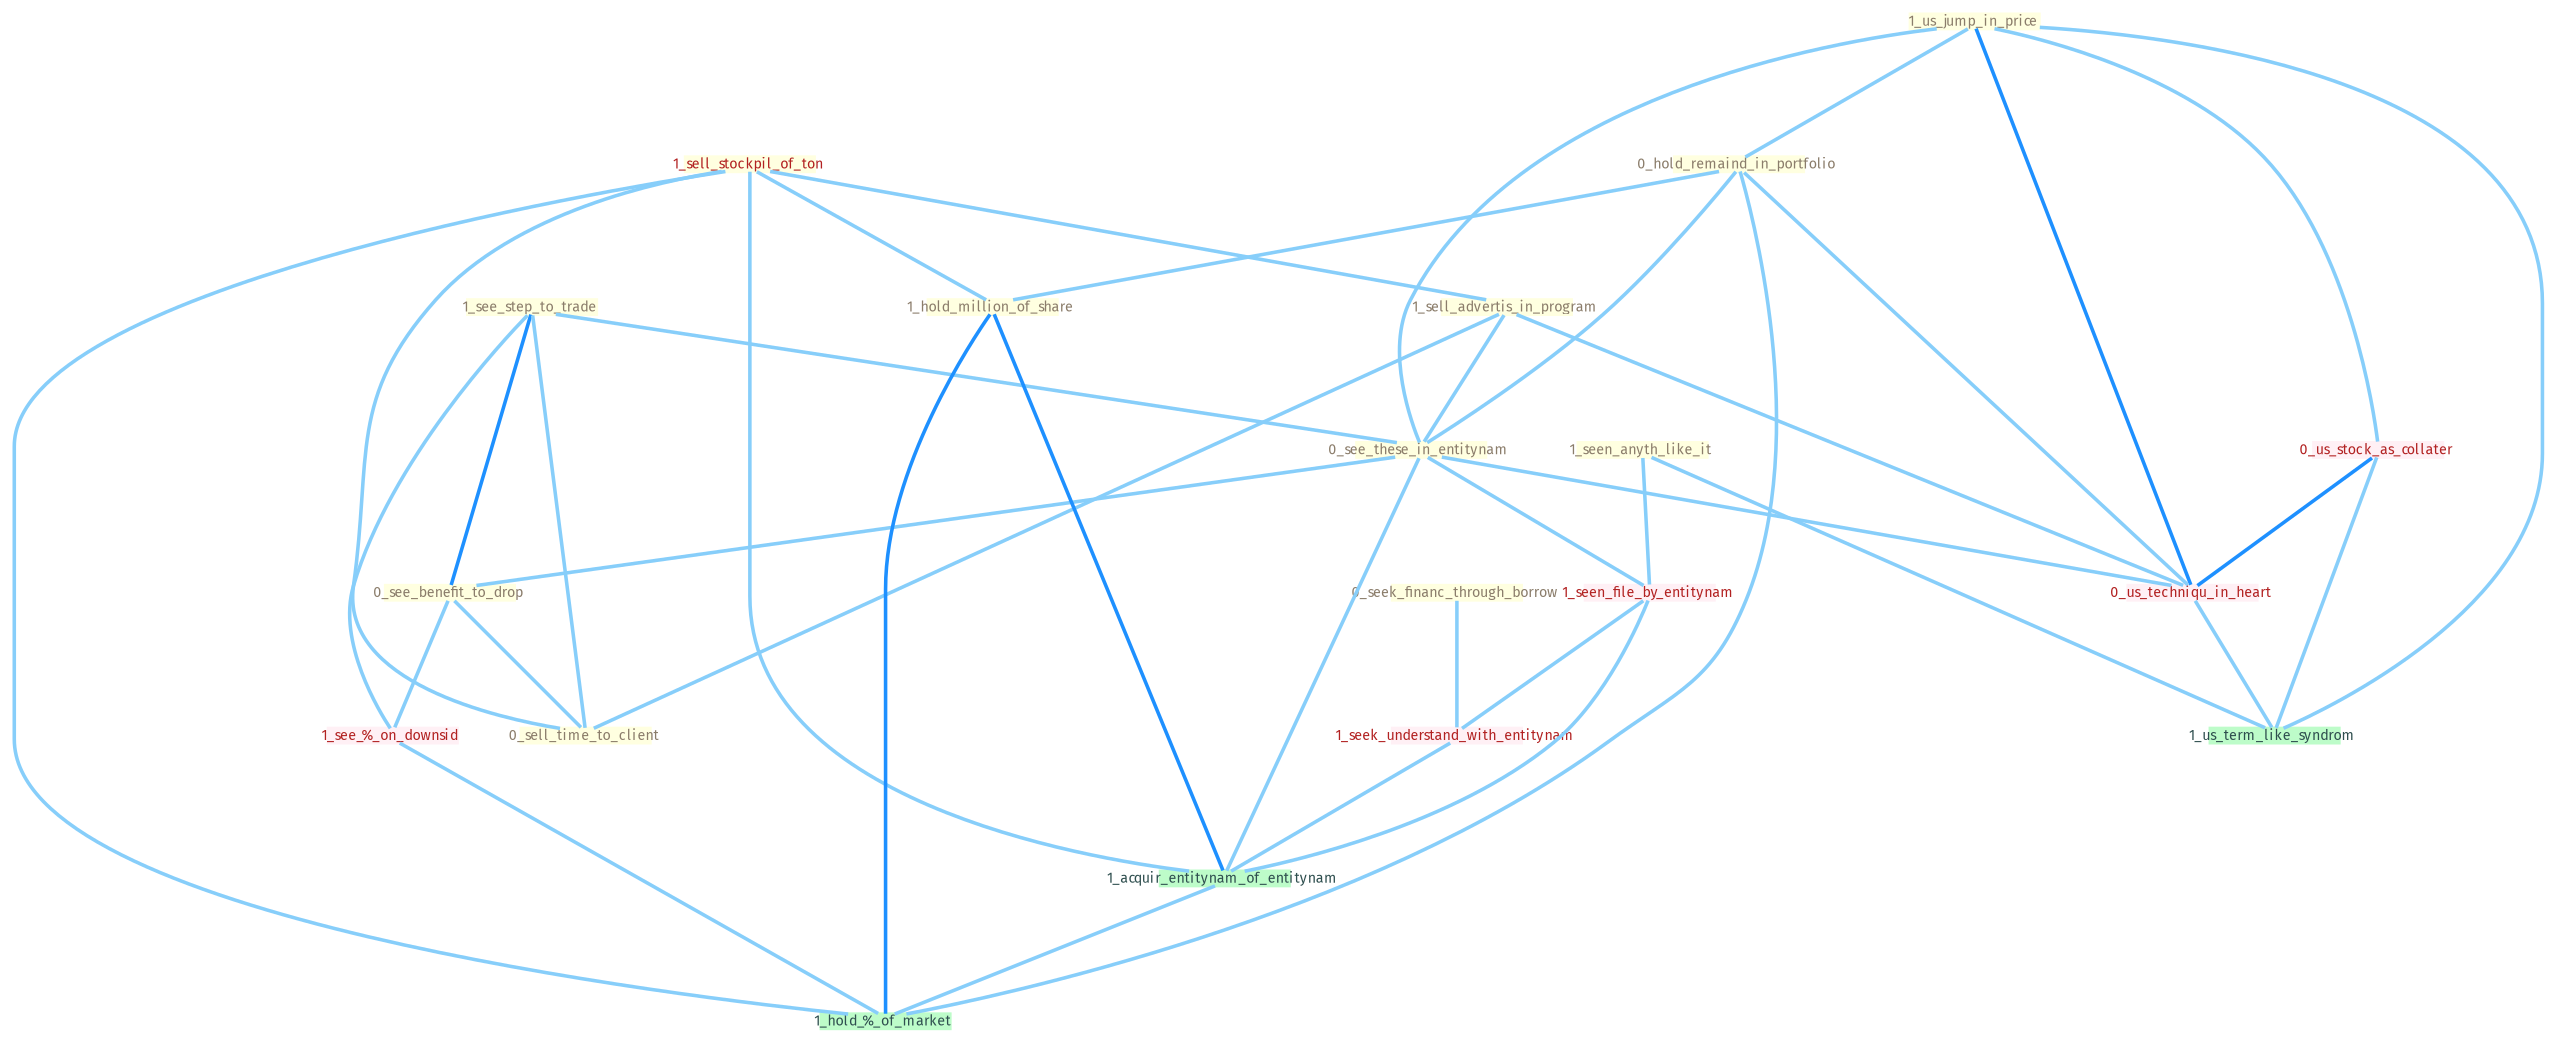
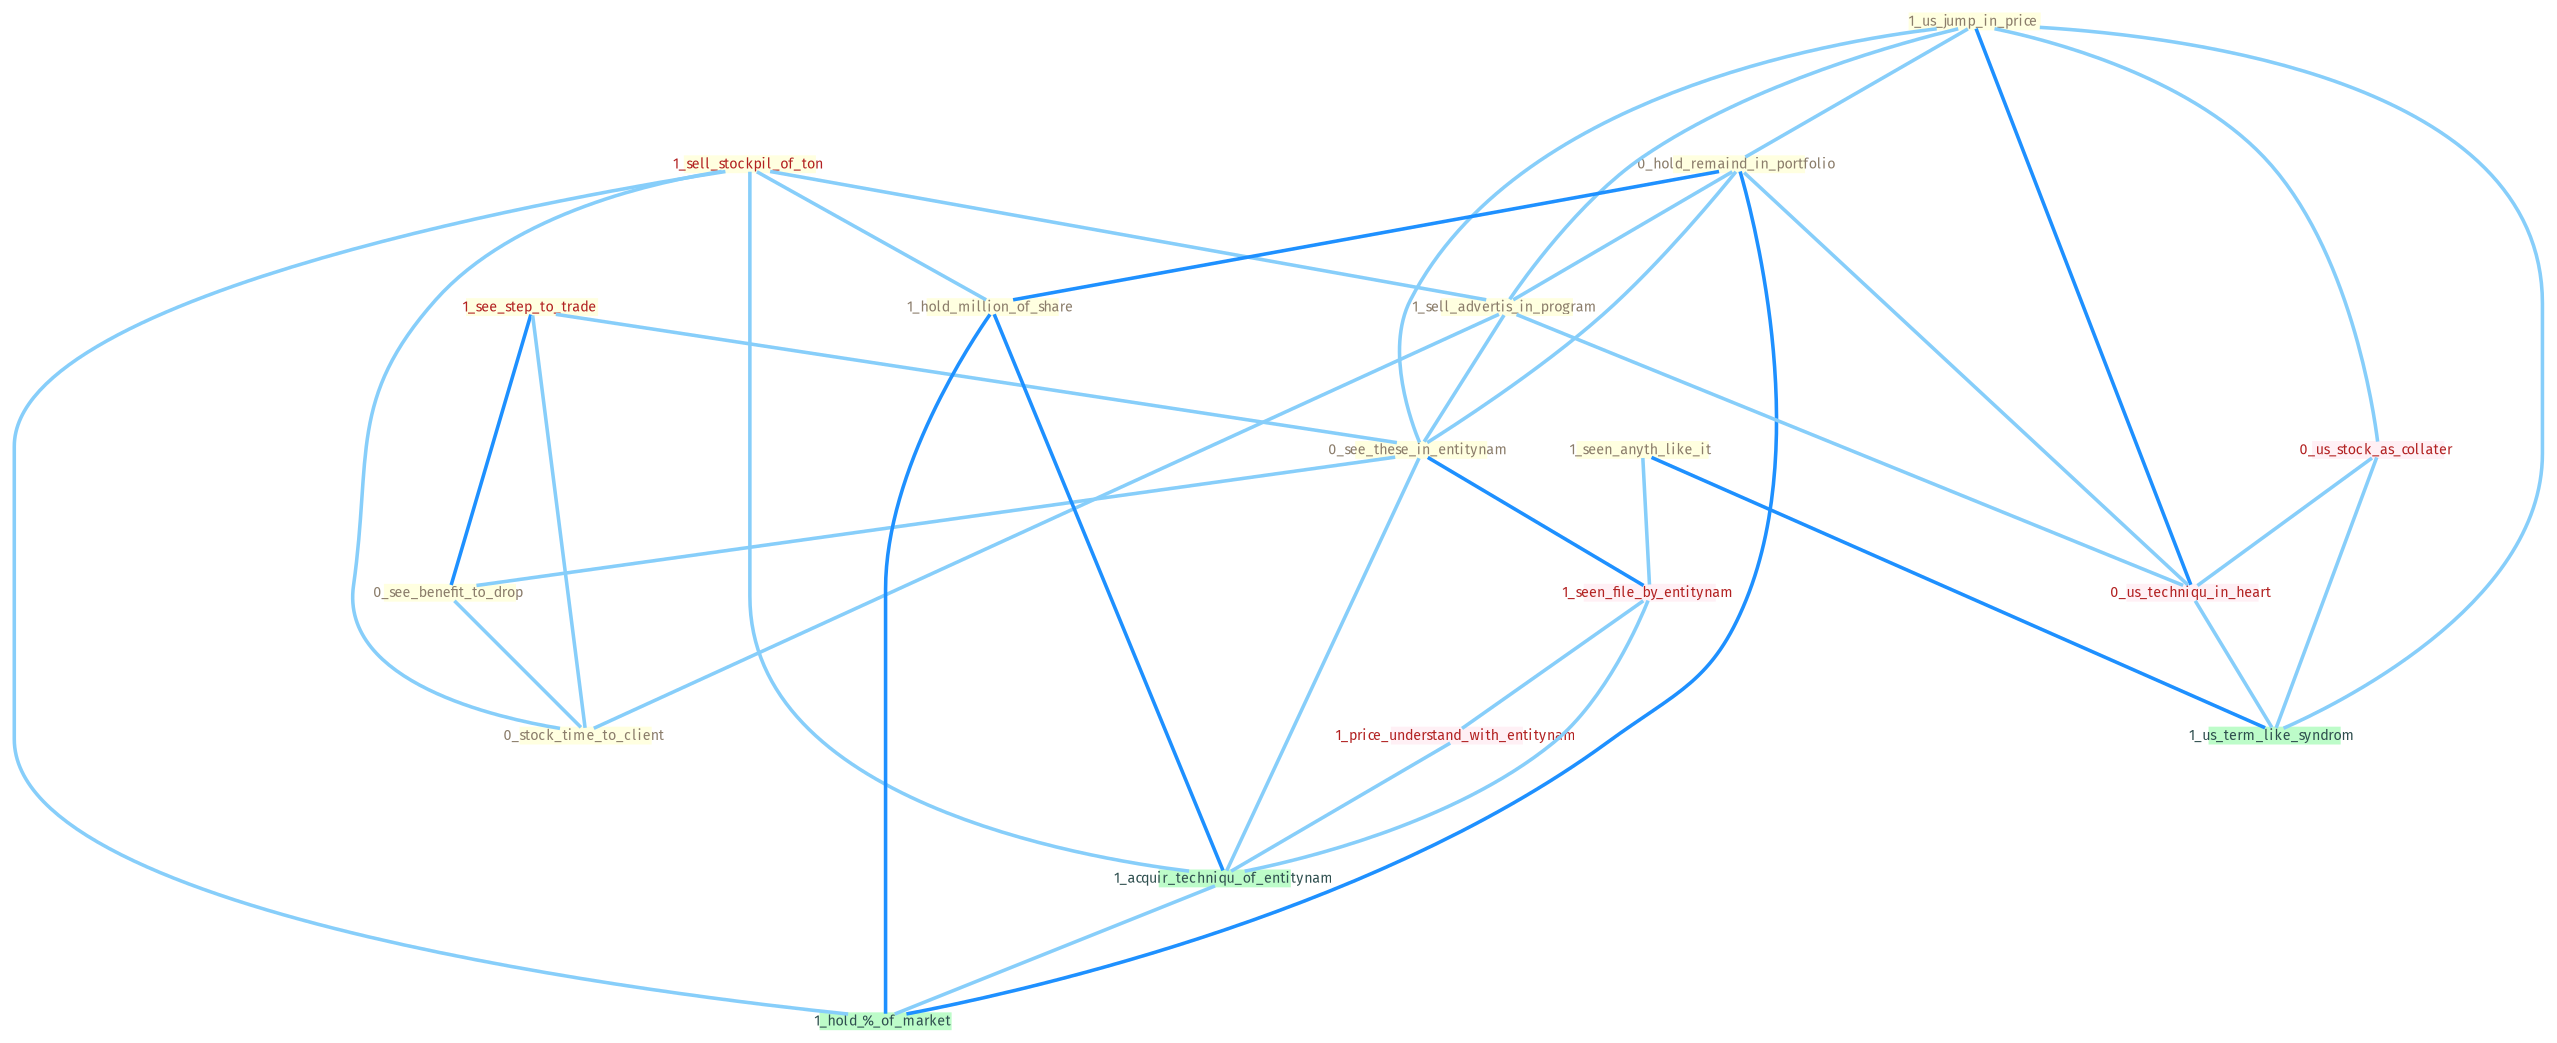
none -> (1706, 120)
(1366, 236) -> (1366, 236)
none -> (1623, 236)
(532, 307) -> (532, 307)
(1536, 521) -> (1536, 521)
(2285, 522) -> (2285, 522)
(1880, 534) -> none
(1457, 593) -> none
(1958, 593) -> (1958, 593)
(393, 736) -> none
(586, 736) -> (586, 736)
(1457, 736) -> (1457, 736)
(1558, 774) -> (1558, 774)
(1225, 878) -> (1225, 878)
